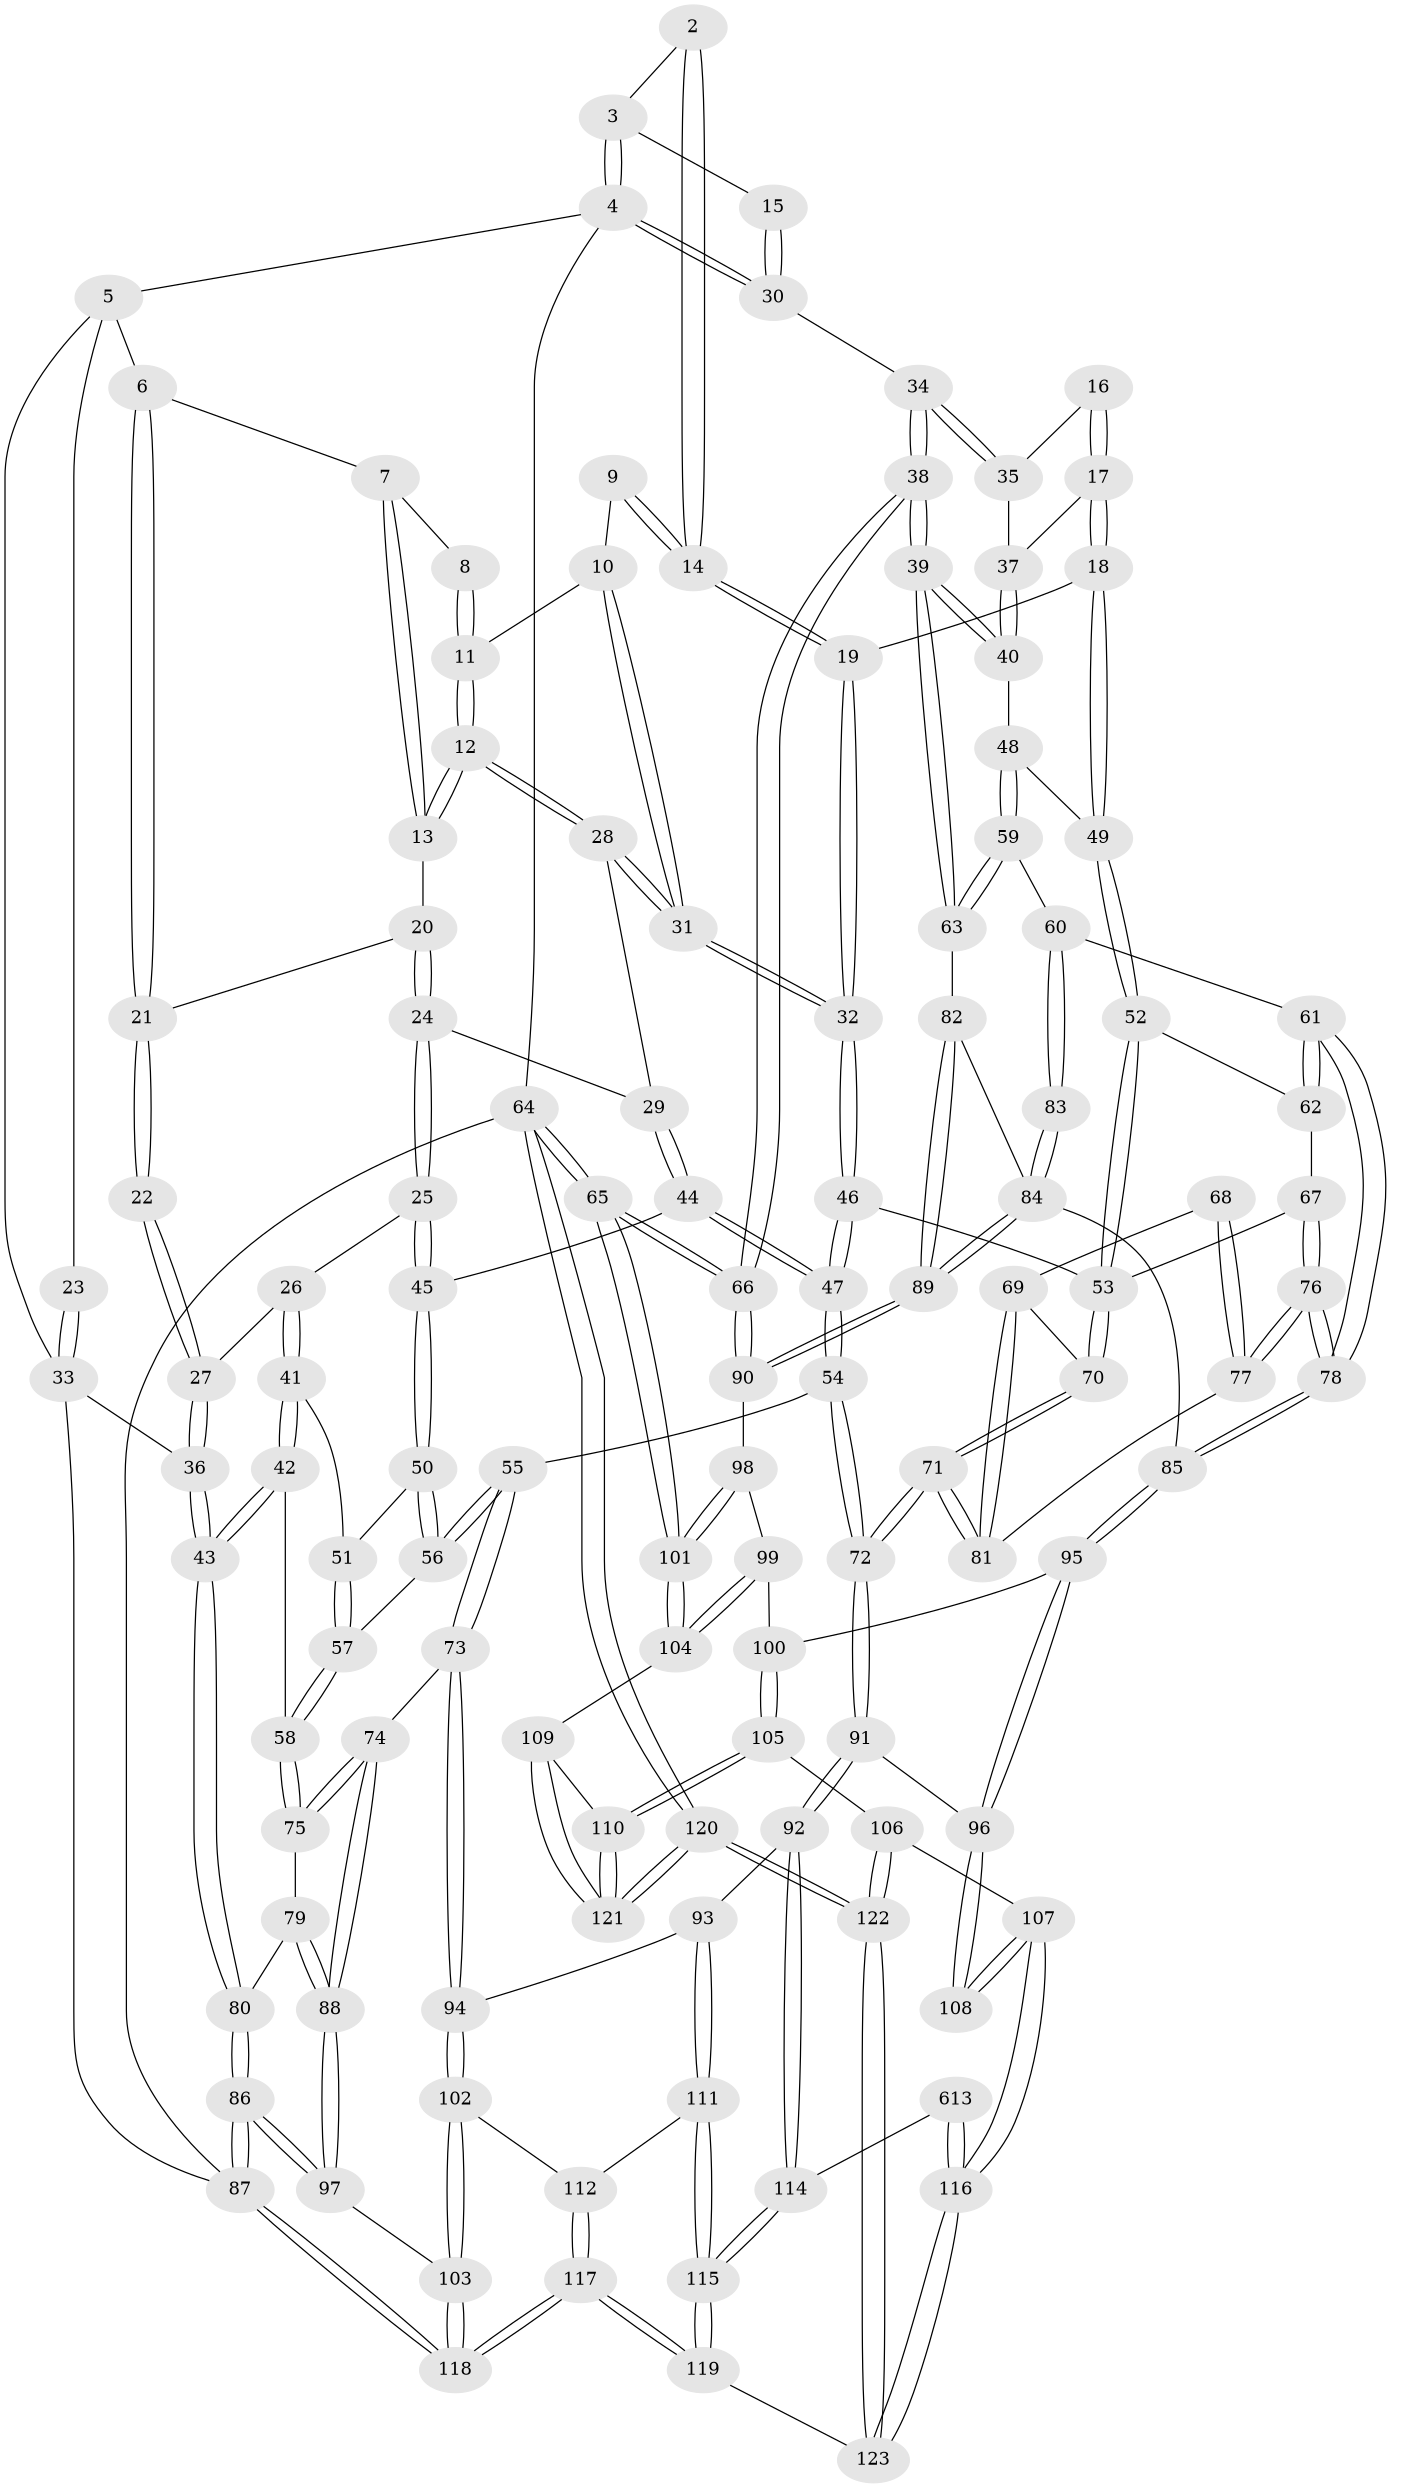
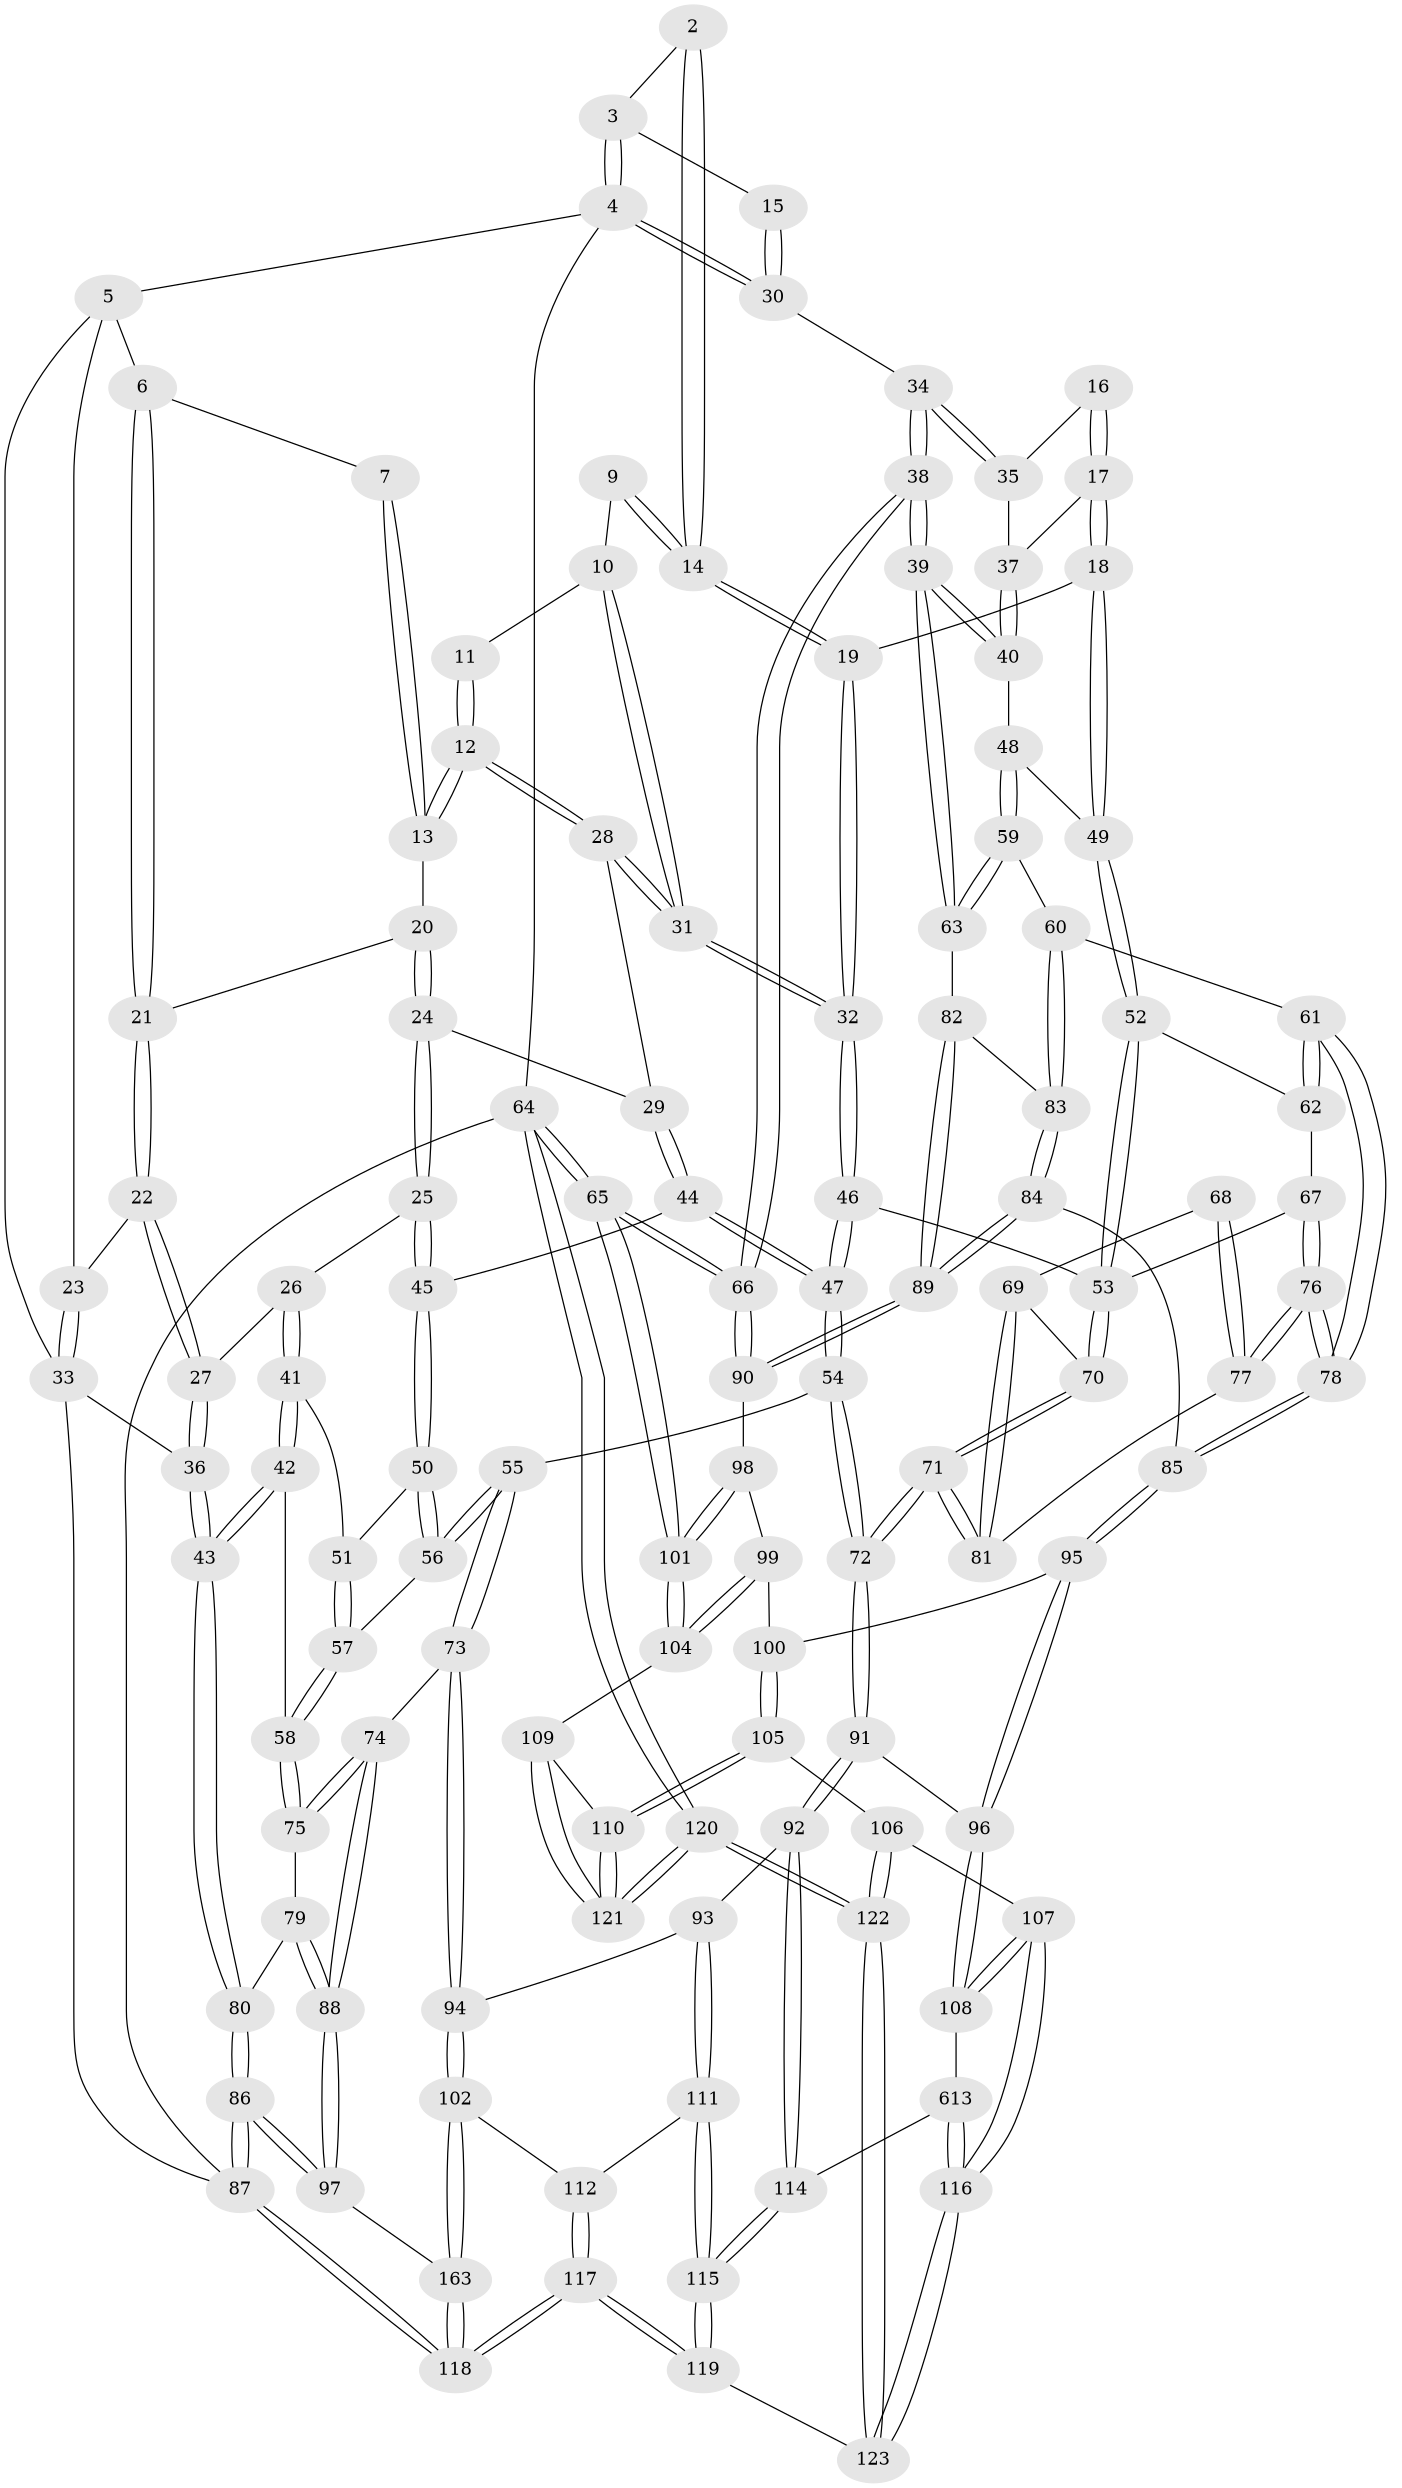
(466, 568) -> none
(992, 1109) -> (1004, 1064)
none -> (108, 1244)
none -> (956, 2055)
(456, 2280) -> (456, 2280)
